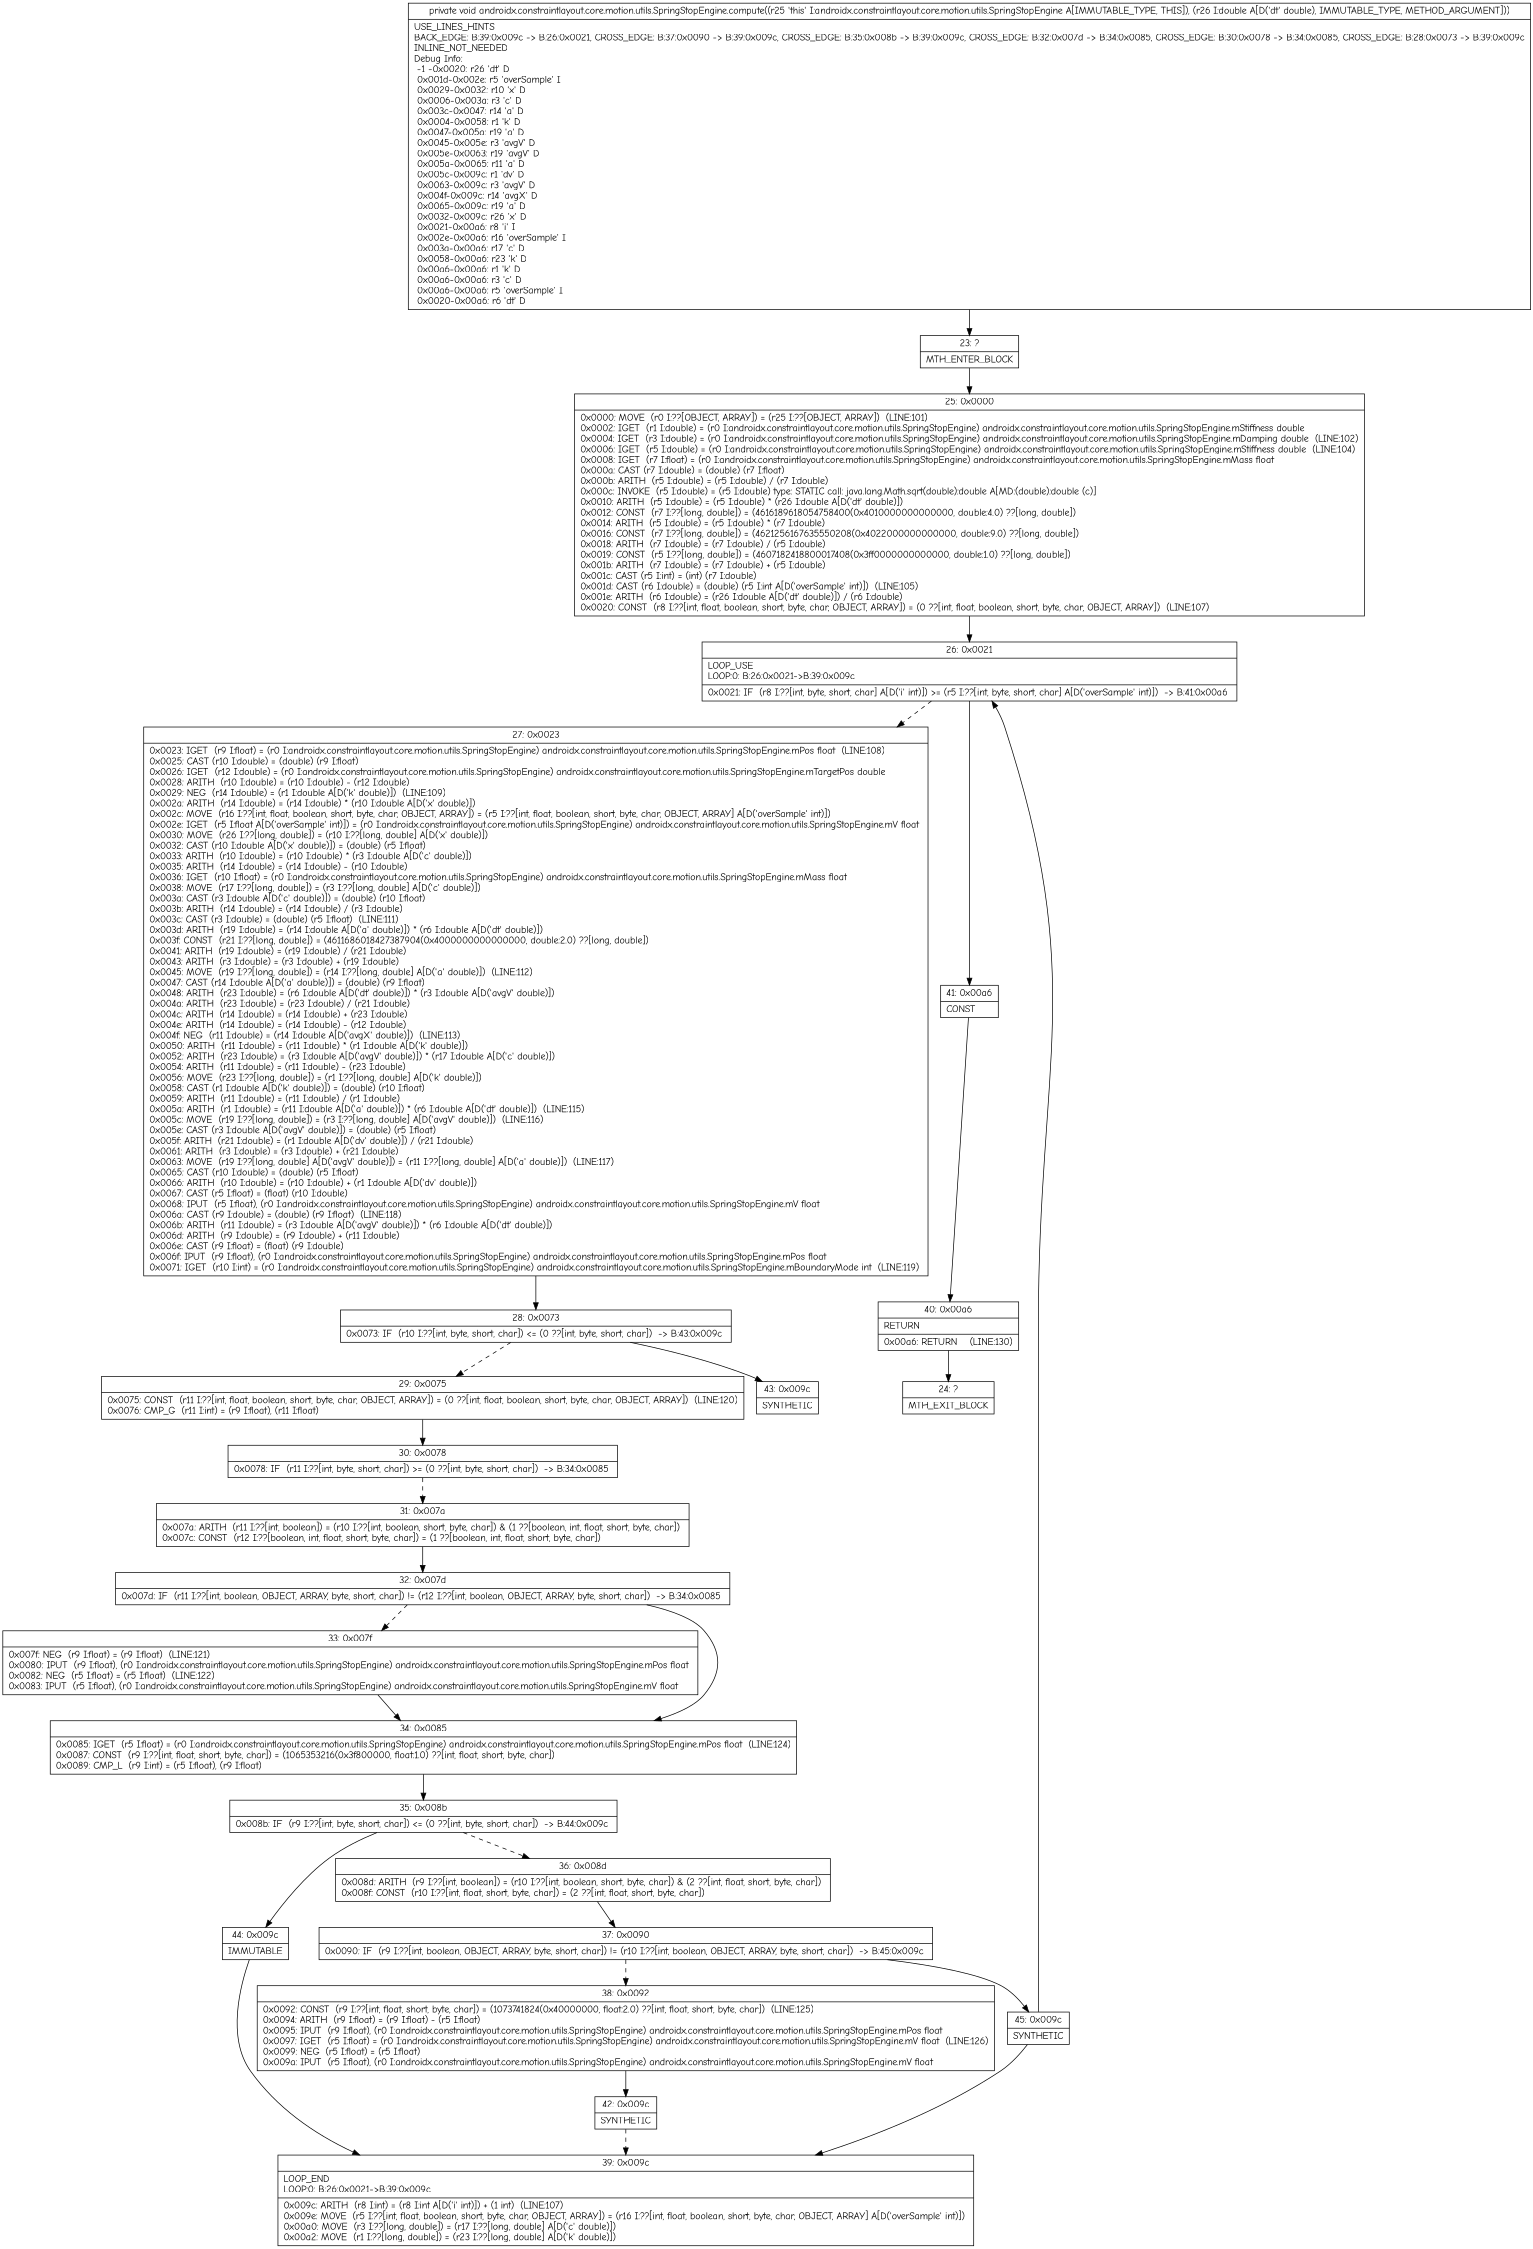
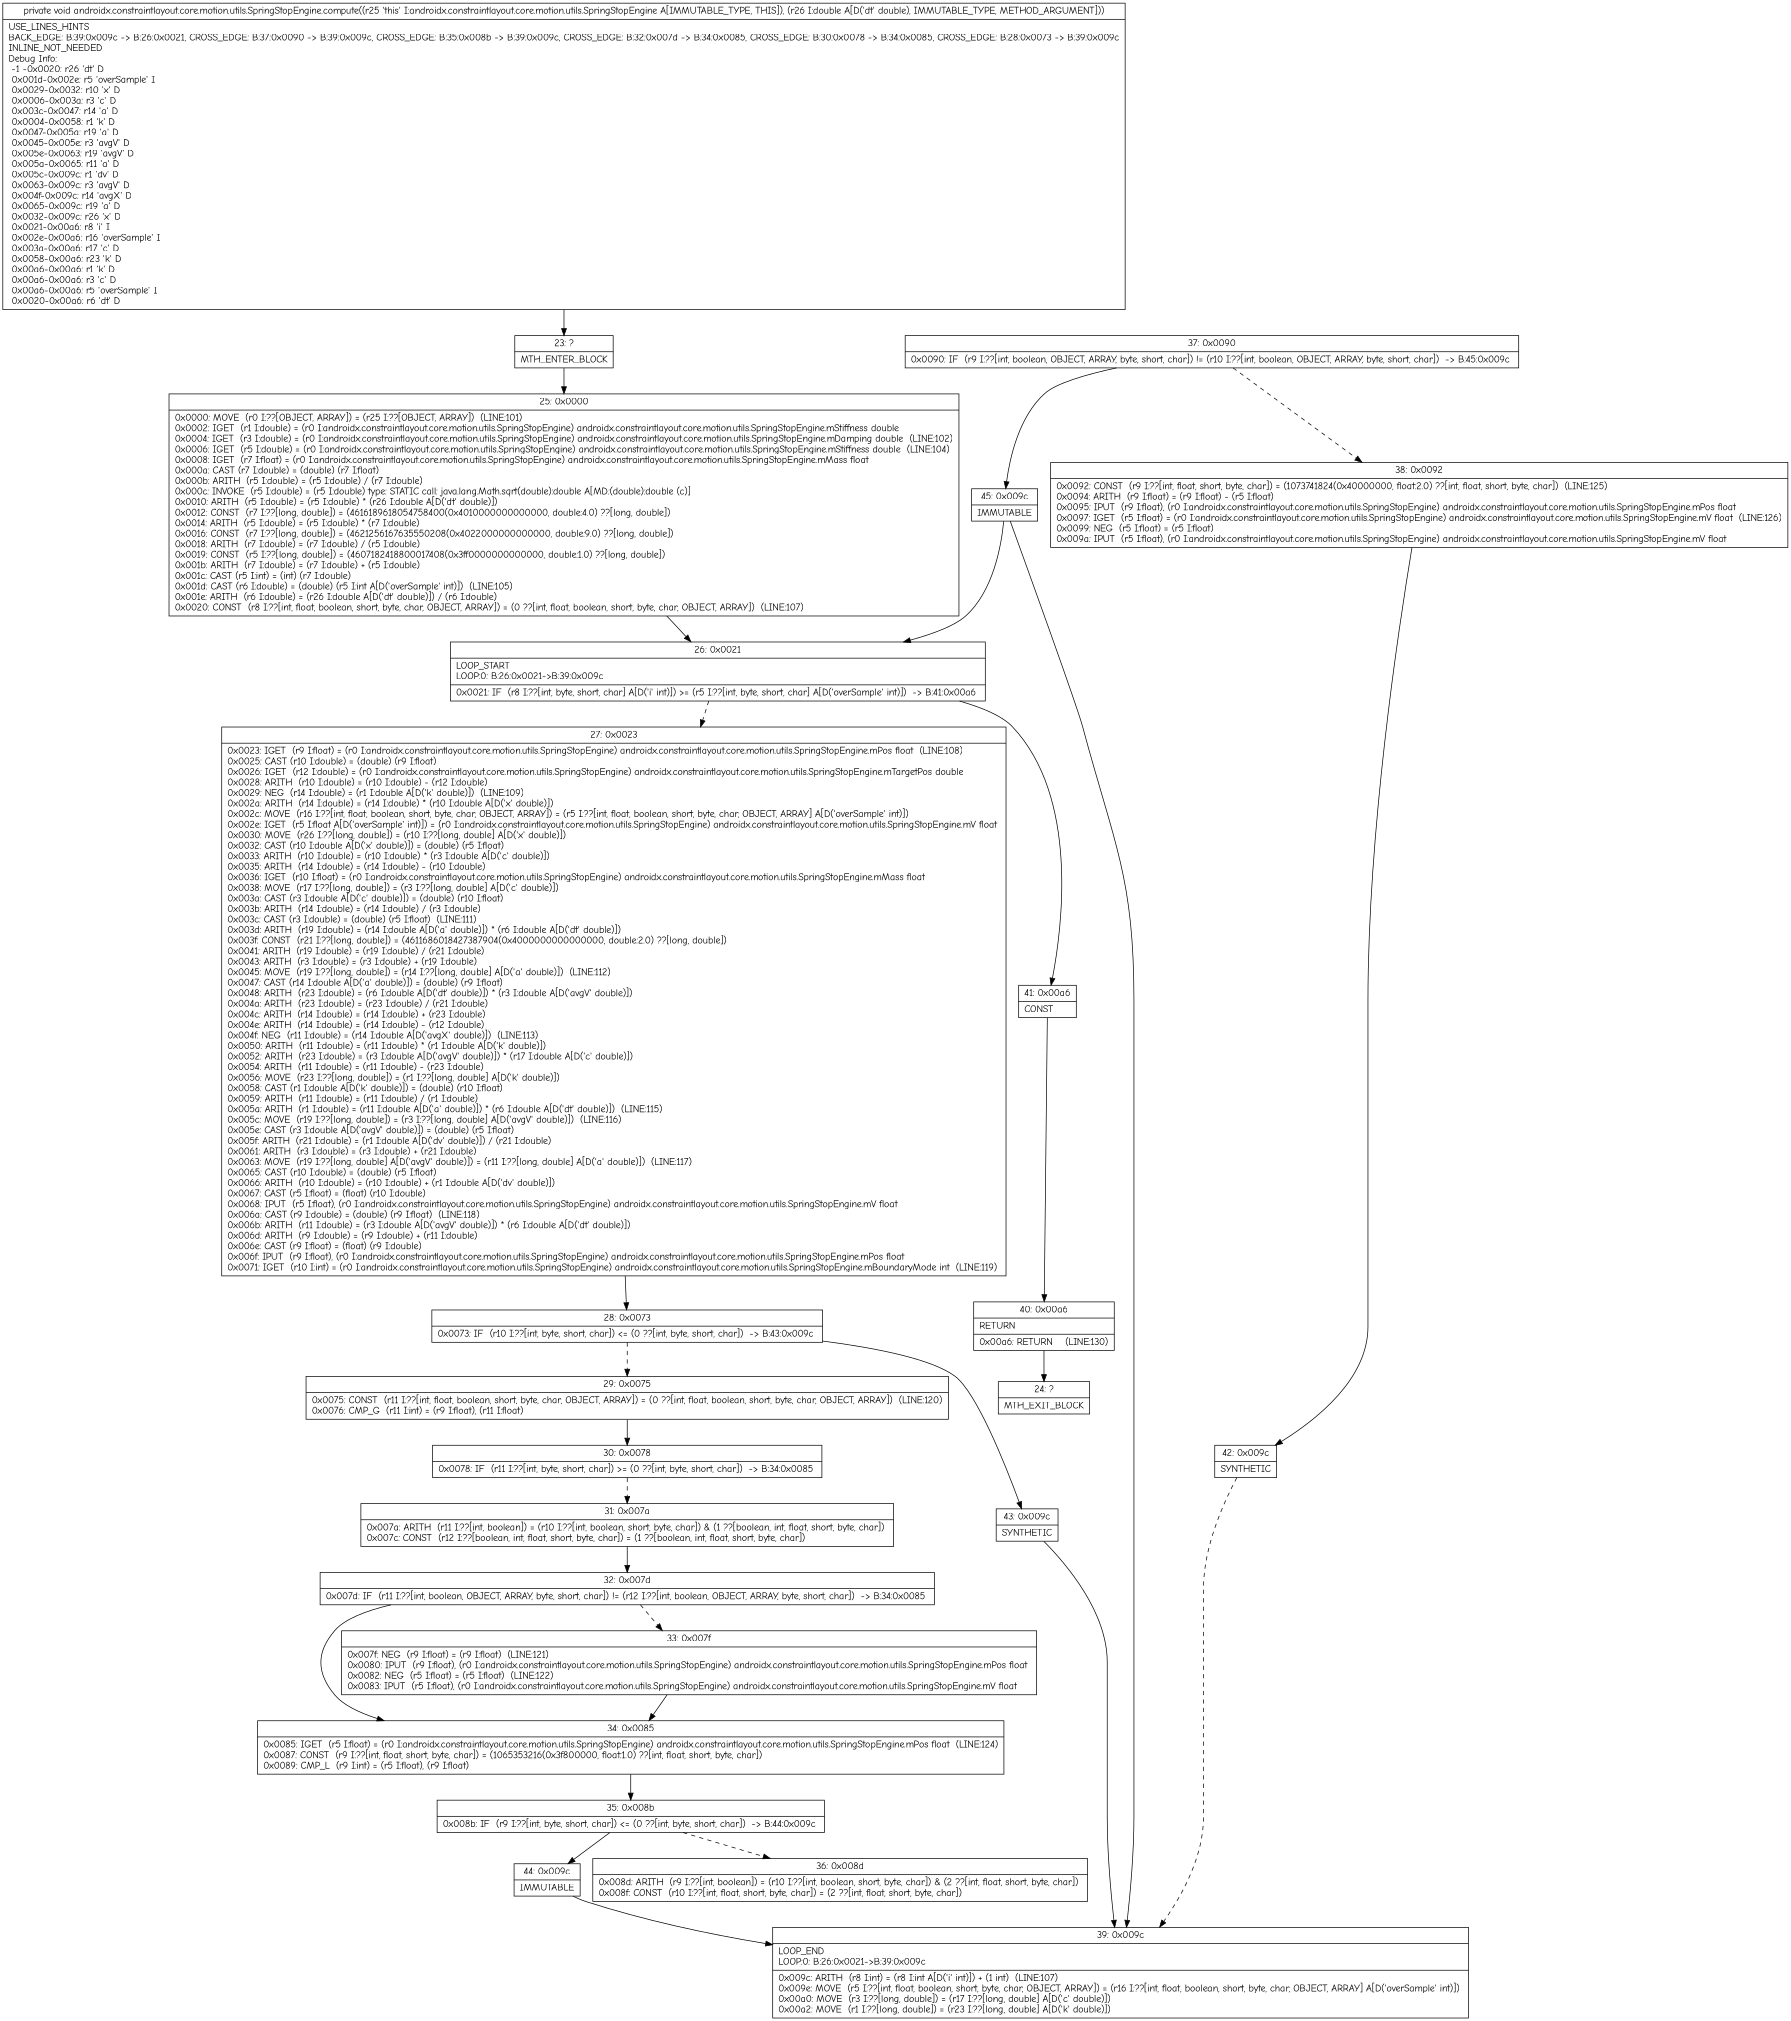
(731, 666) -> (483, 666)
none -> (1107, 1722)
(604, 1912) -> none
(1038, 2036) -> (1005, 513)
